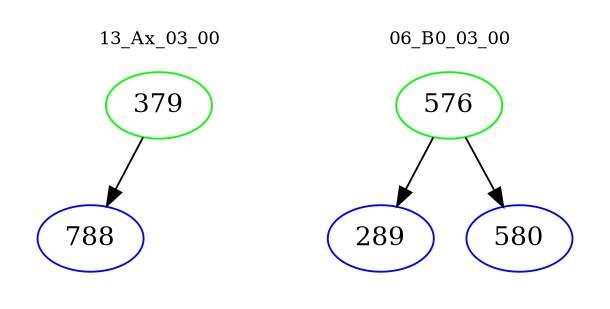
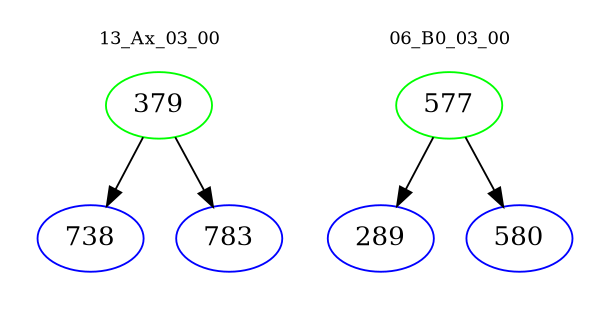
(449, 105) -> (449, 105)
(91, 238) -> (91, 238)
none -> (229, 238)
